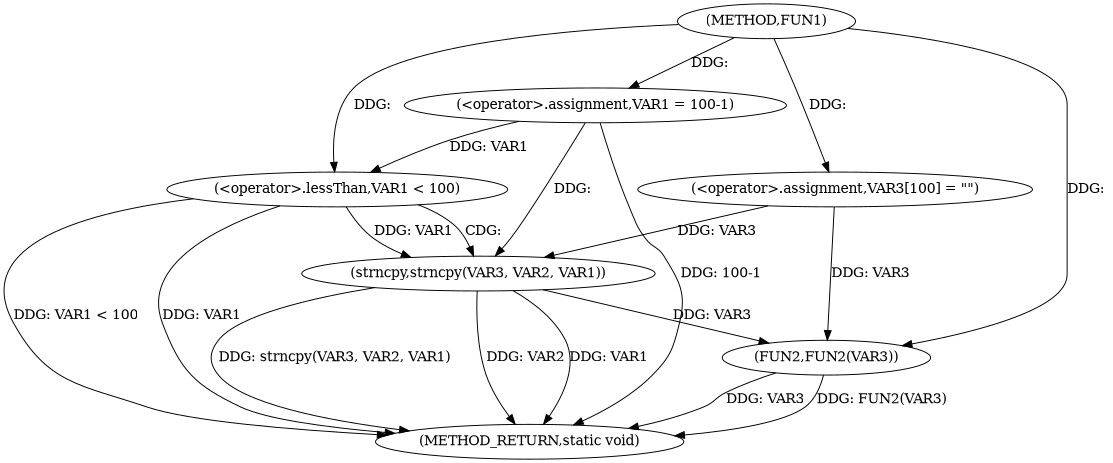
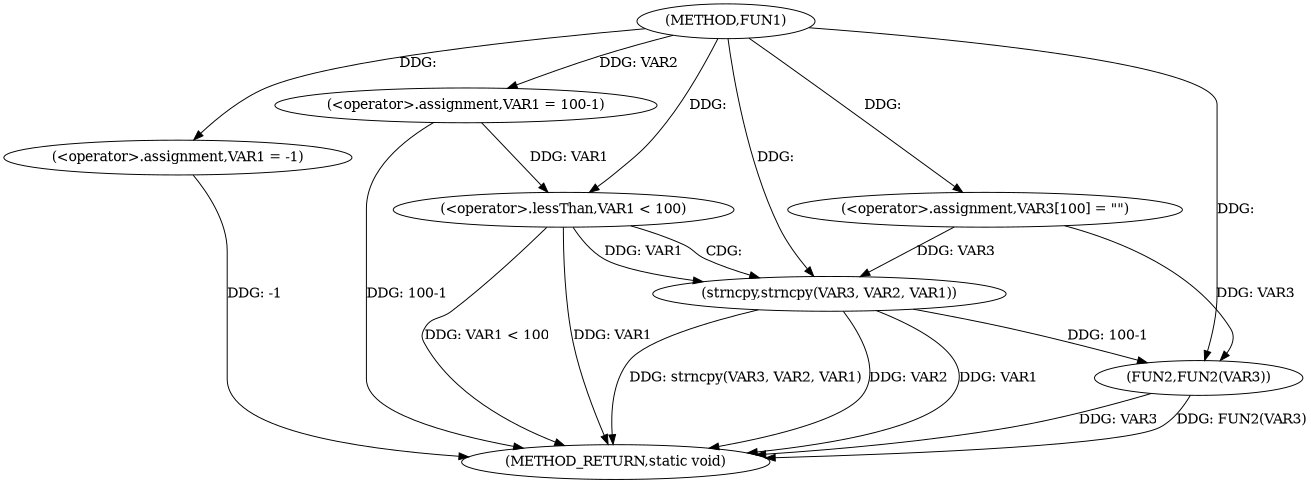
(712, 63) -> (639, 63)
none -> (178, 158)
(545, 187) -> (753, 159)
(712, 316) -> (1108, 336)
